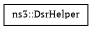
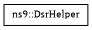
(46, 15) -> (46, 15)
